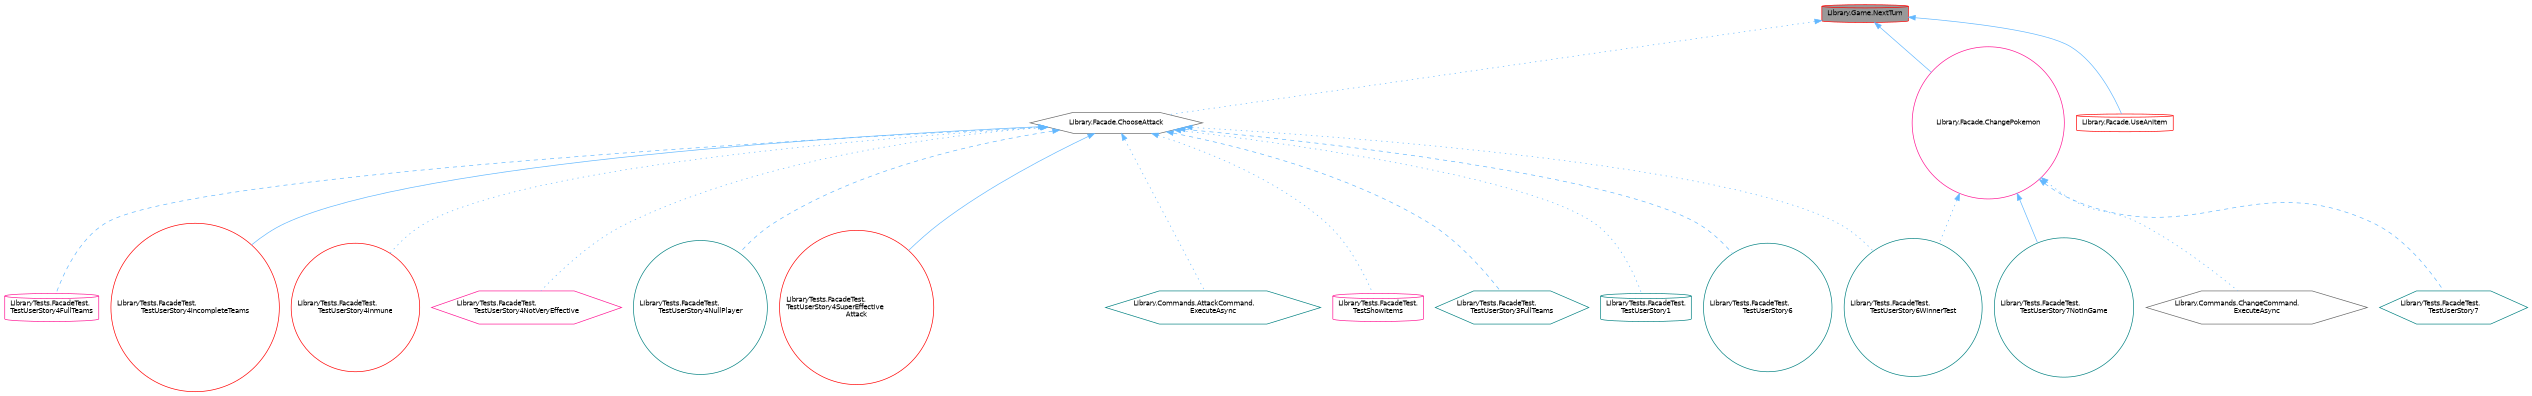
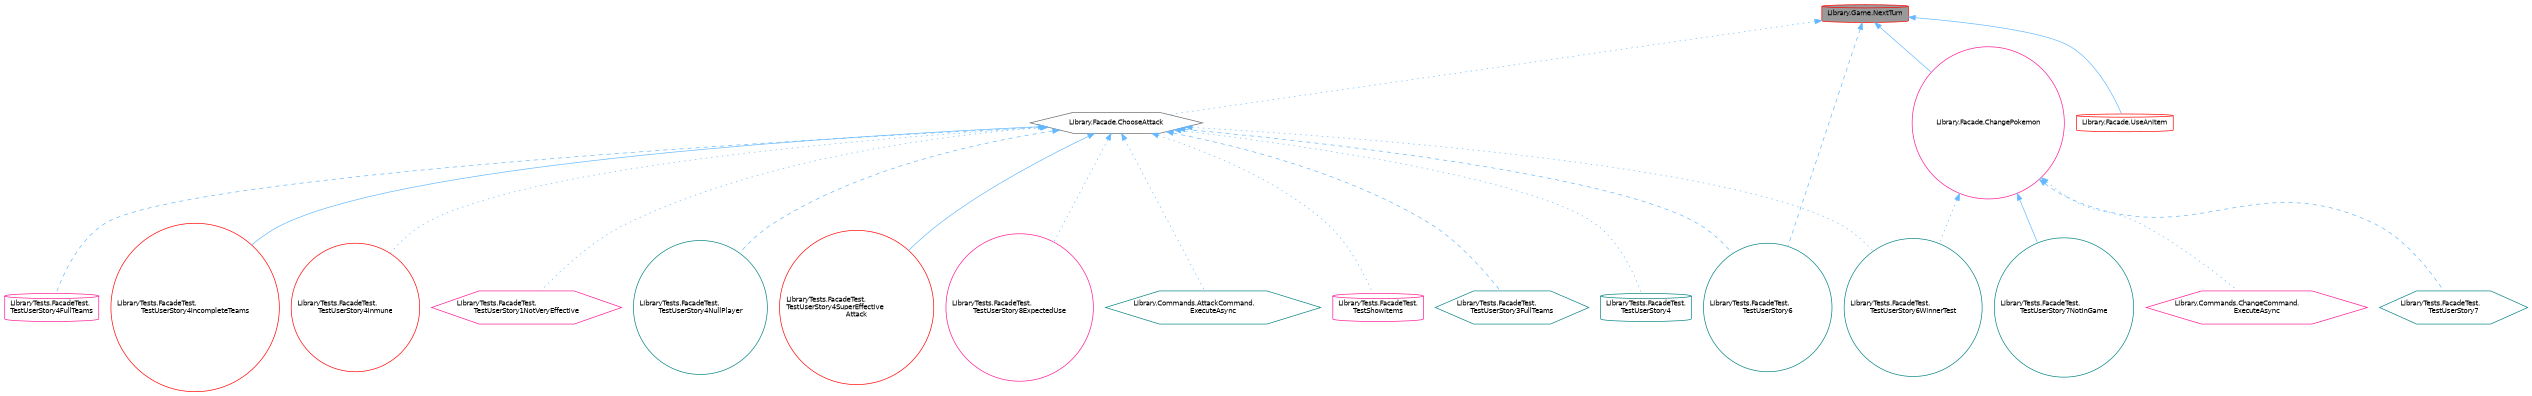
none -> (1824, 138)
(527, 307) -> (527, 307)
none -> (1020, 307)
(1646, 307) -> (1646, 307)
(2257, 307) -> (2257, 307)
